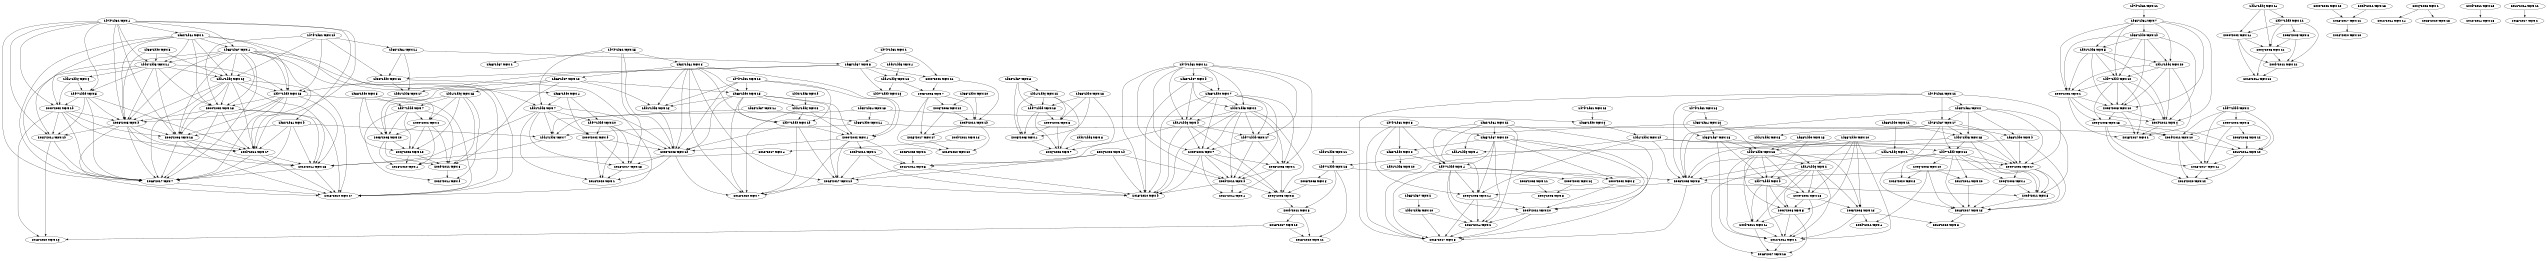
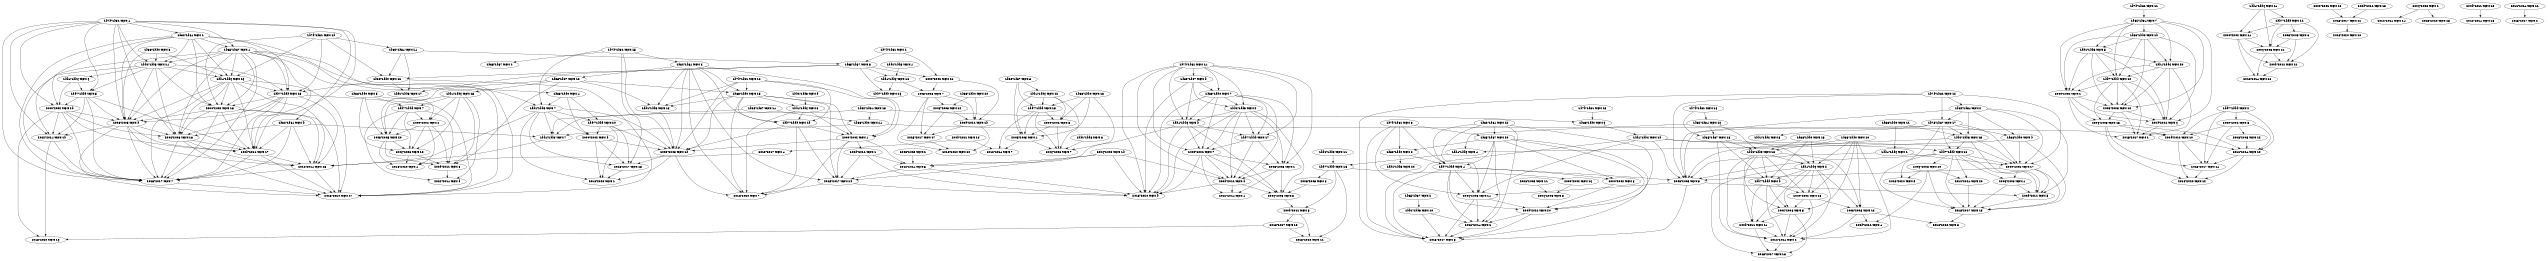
none -> (1812, 151)
none -> (1000, 152)
